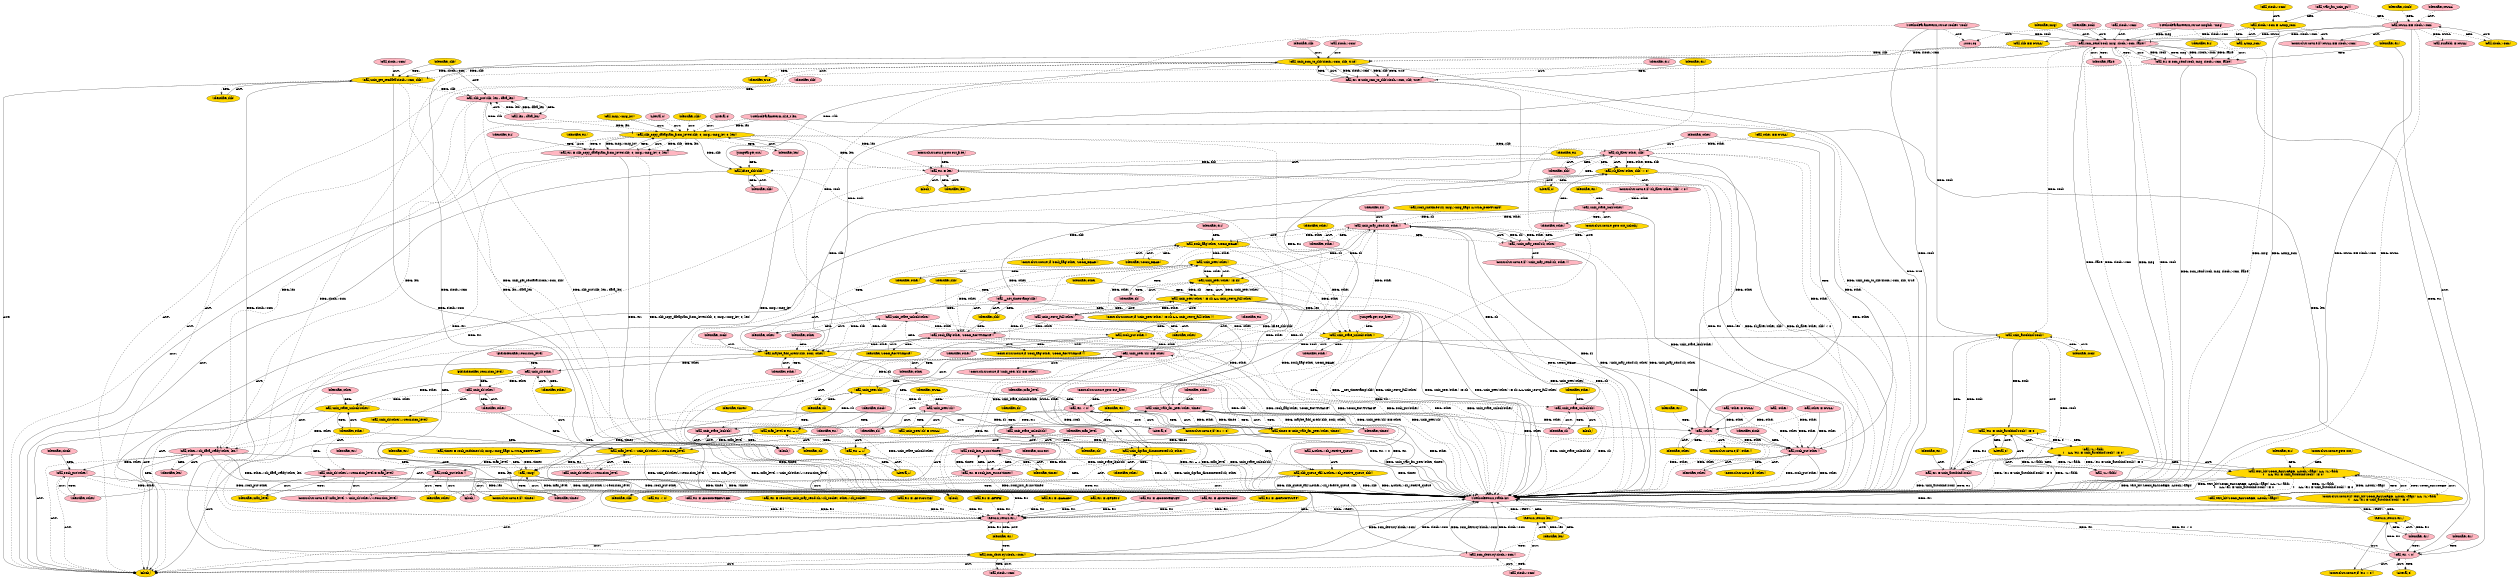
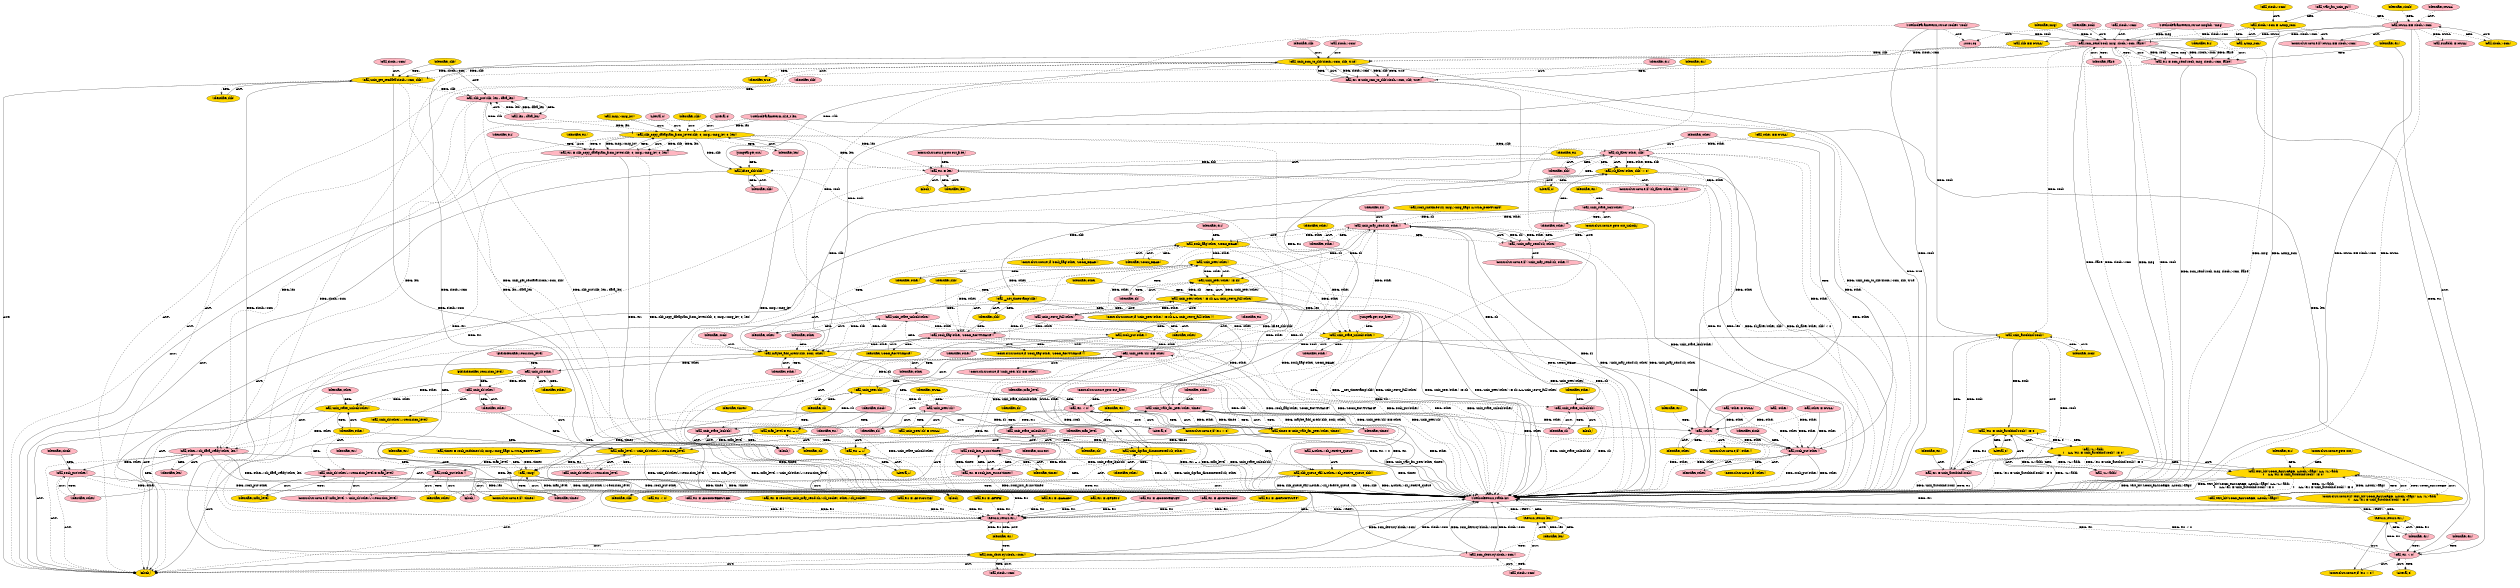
(2087, 34) -> (2087, 34)
(1629, 199) -> (1703, 192)
(1017, 299) -> (1017, 299)
